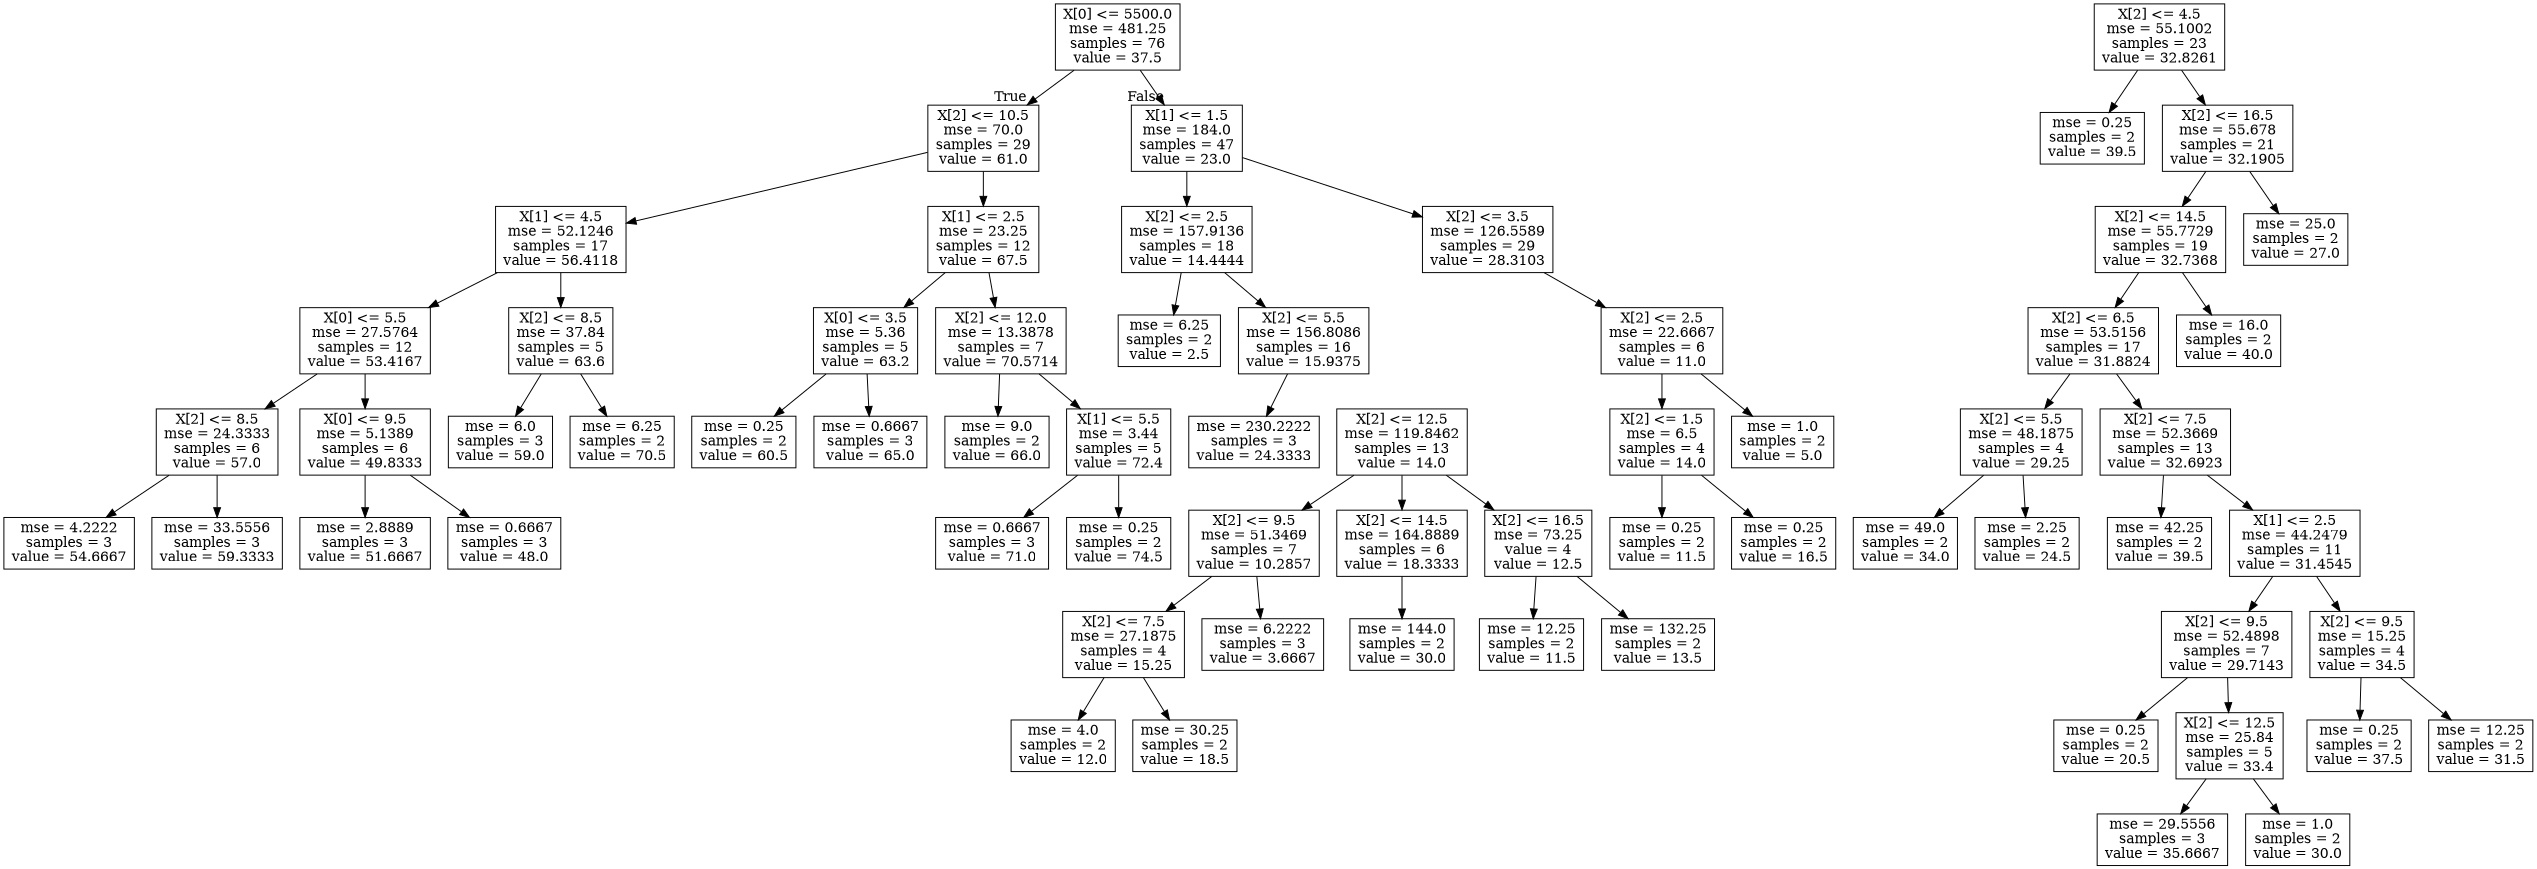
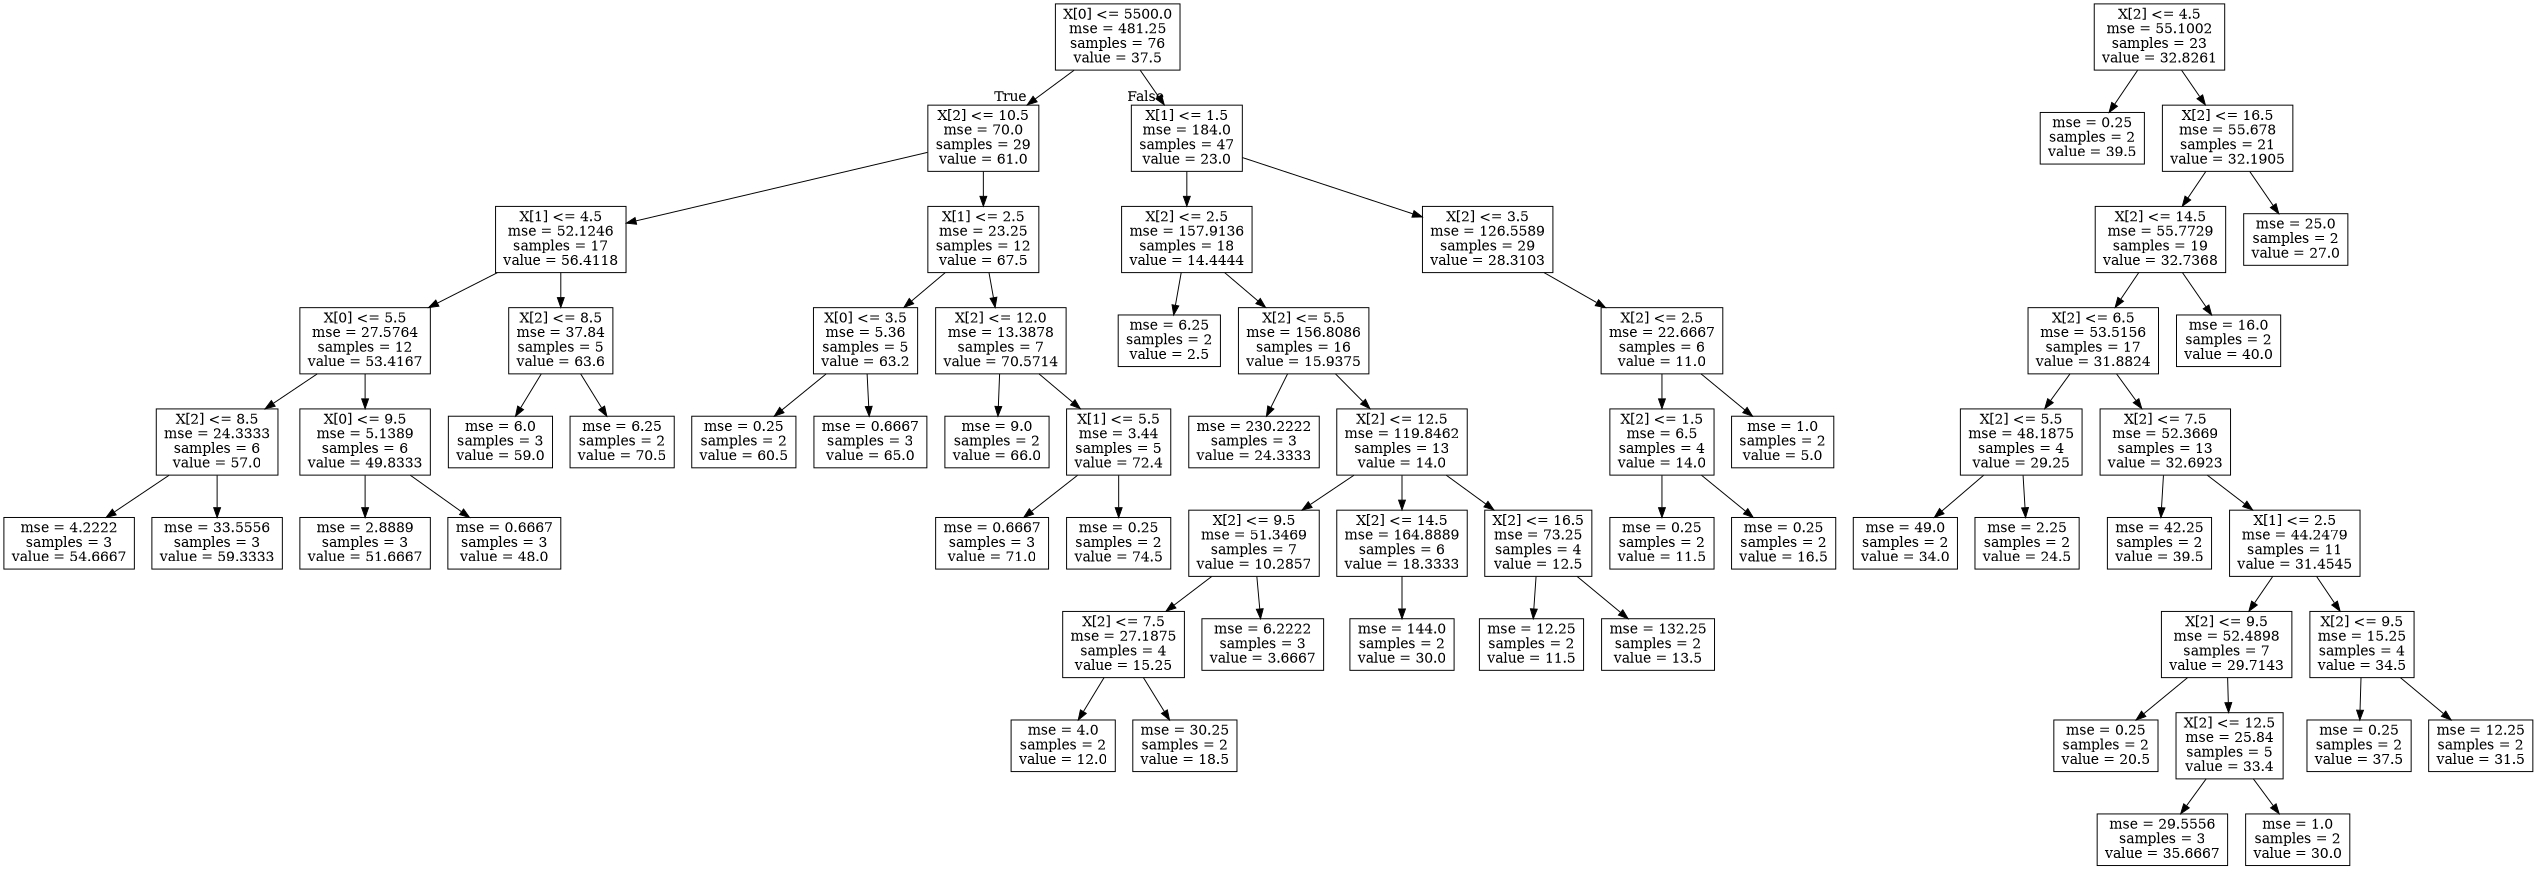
none -> (1349, 388)
(1538, 543) -> (1538, 543)
